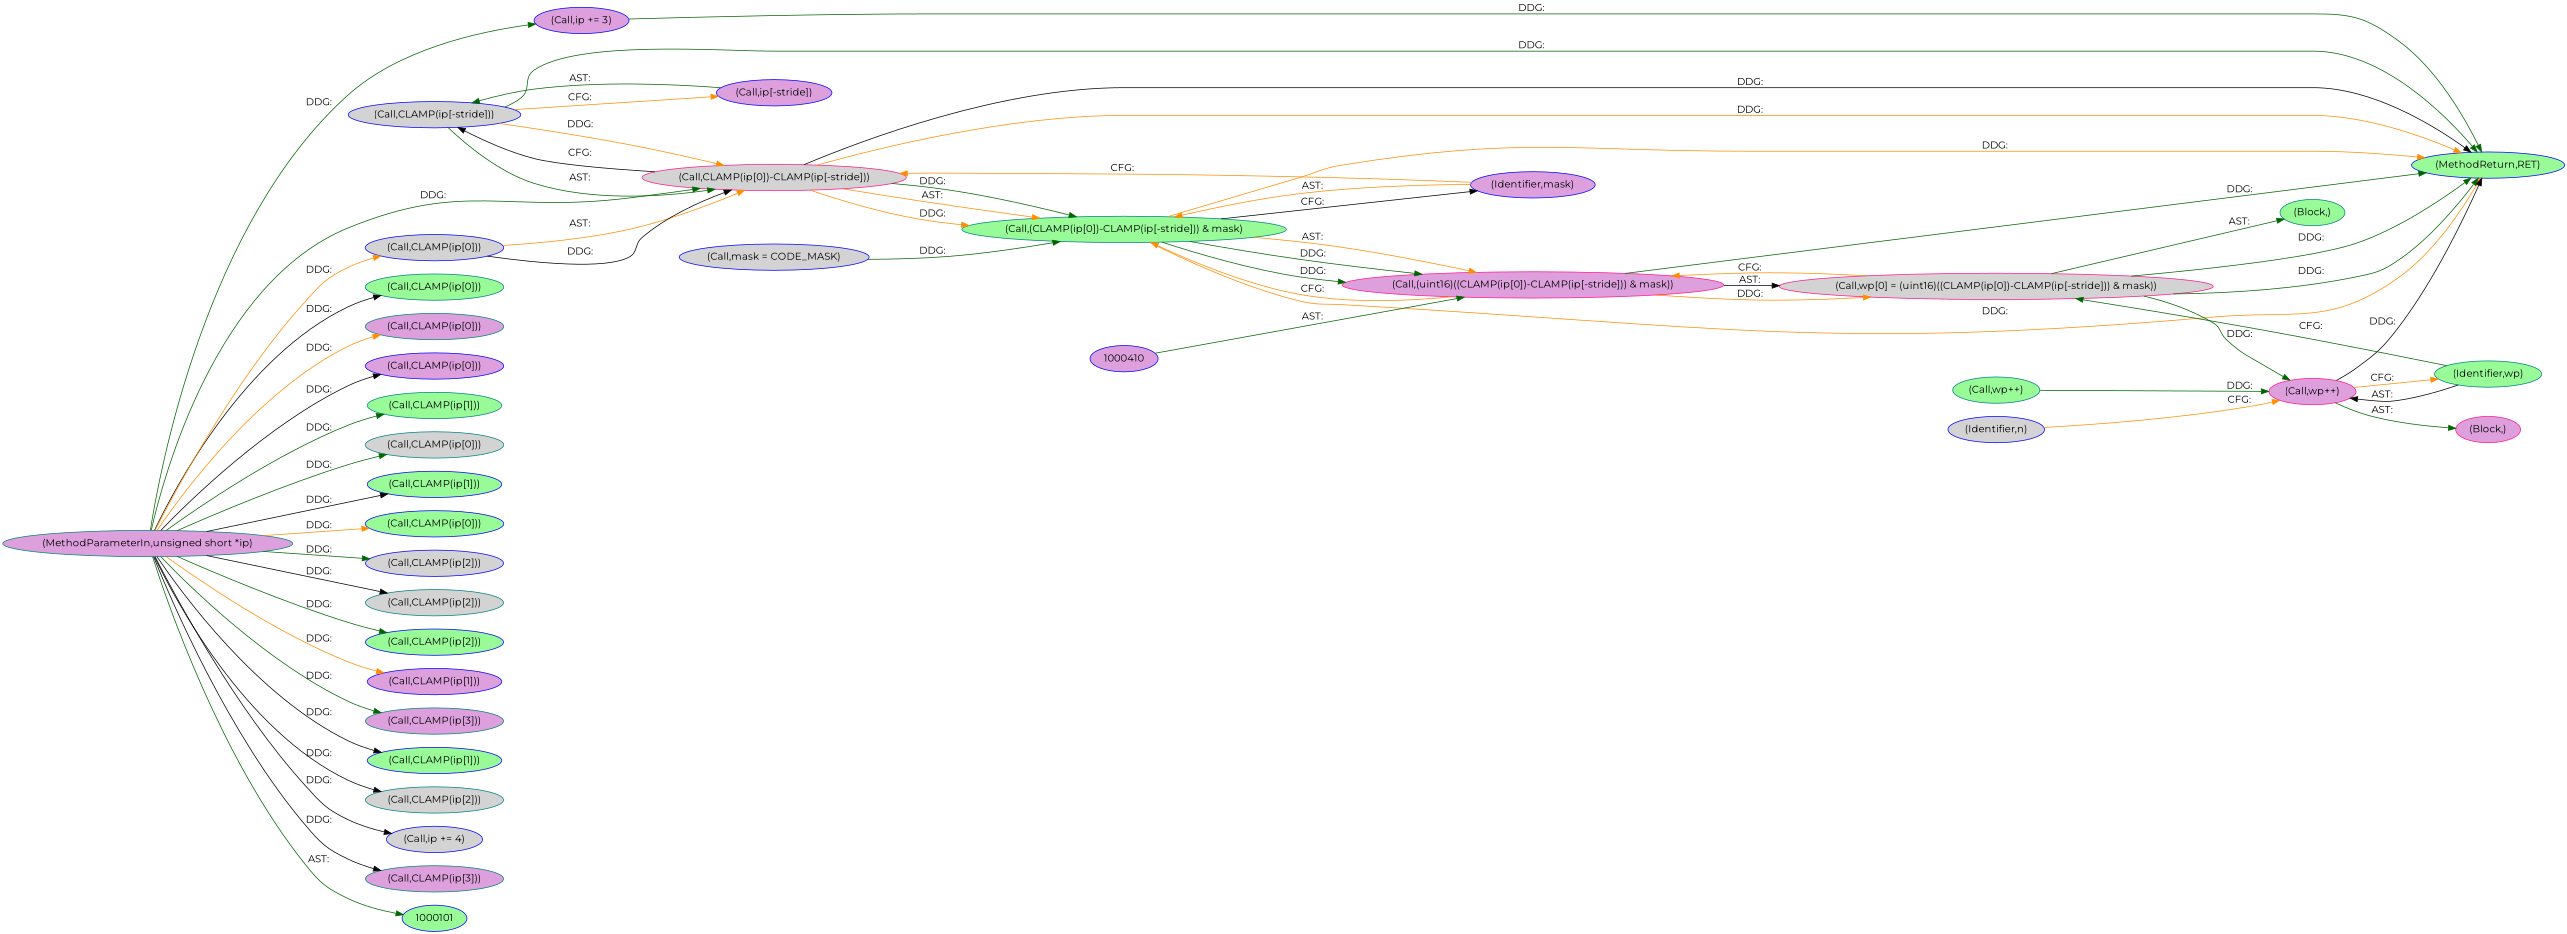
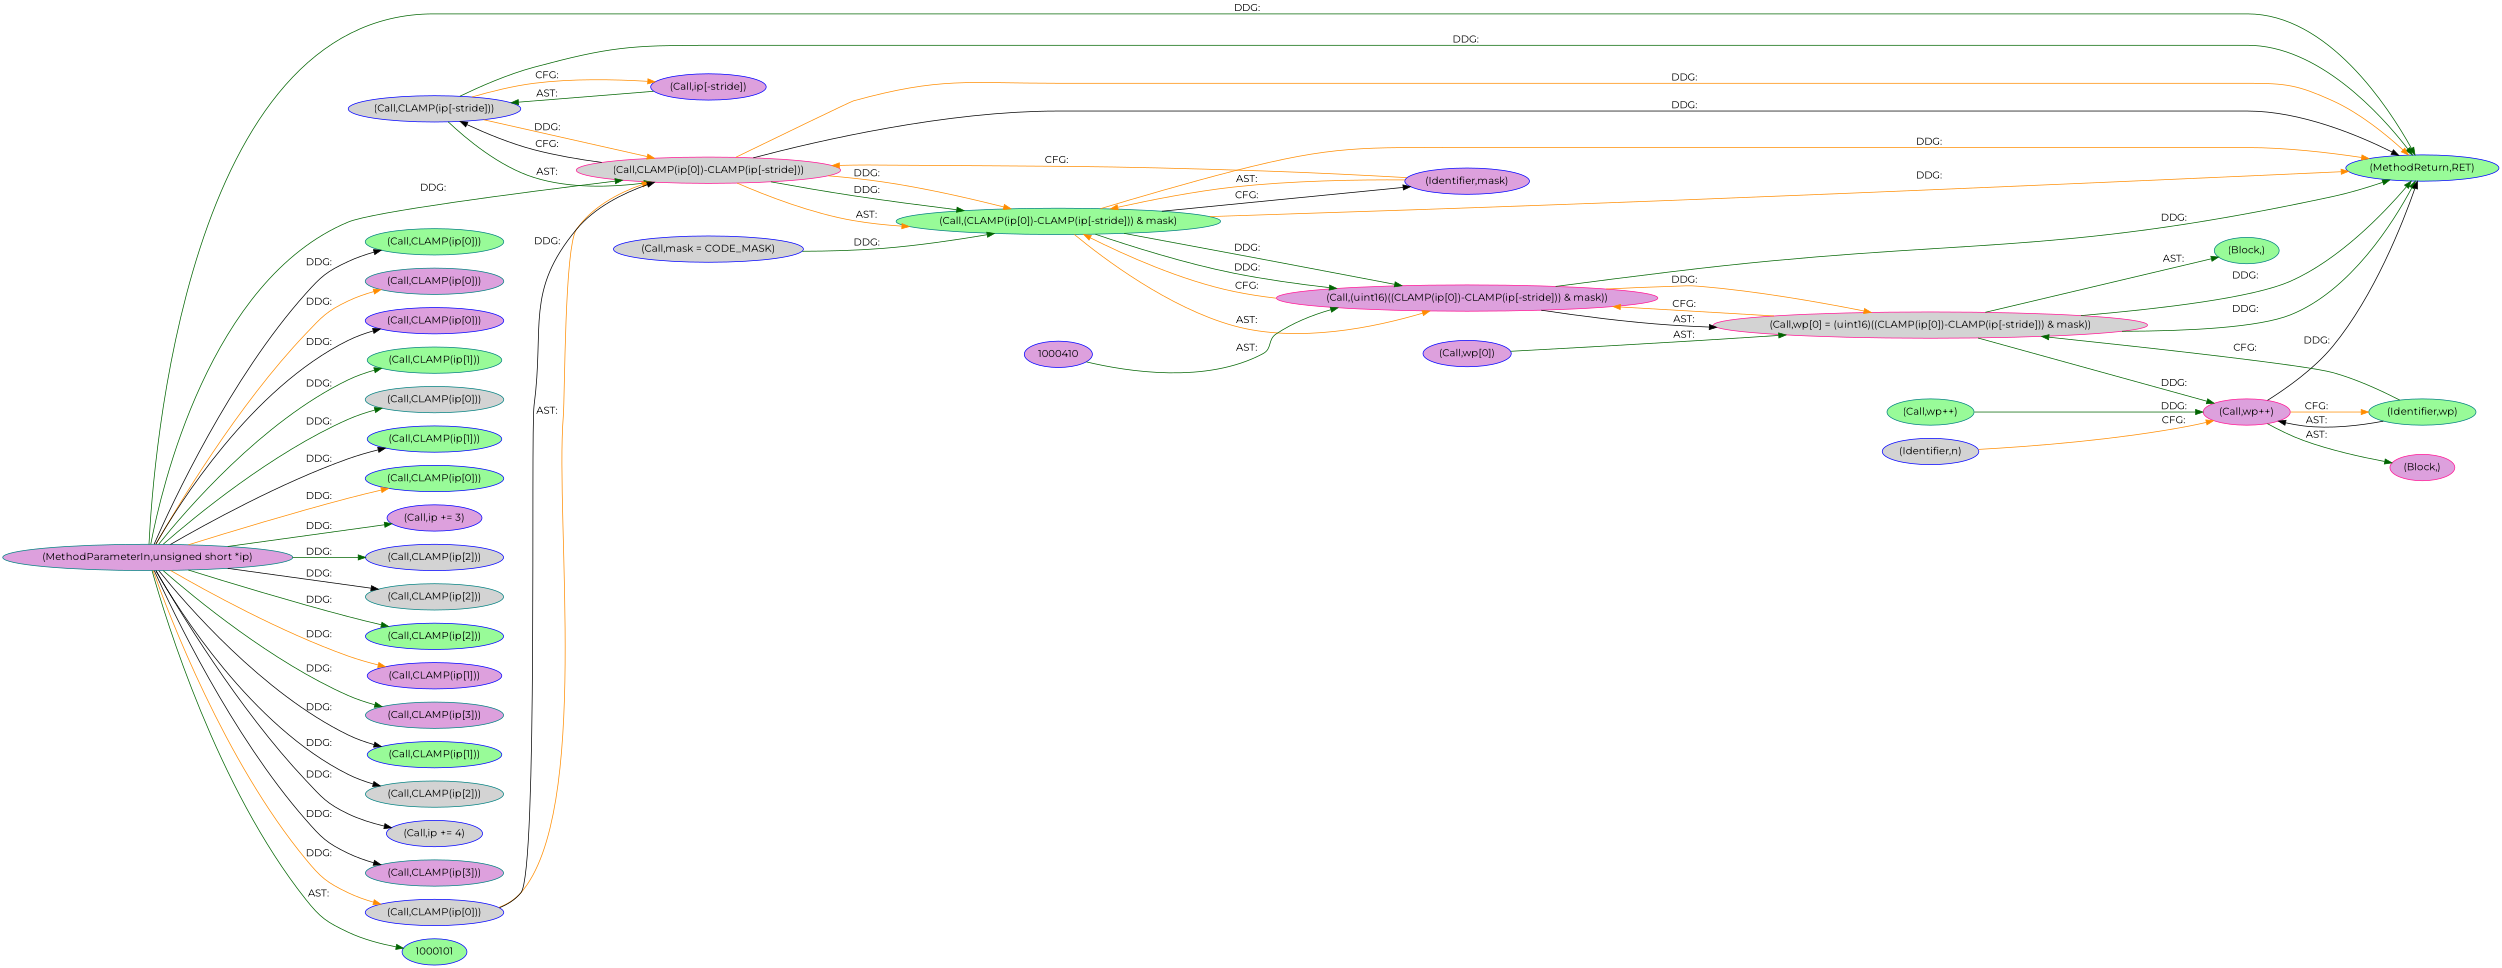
(1583, 14) -> (1124, 14)
none -> (1467, 354)
